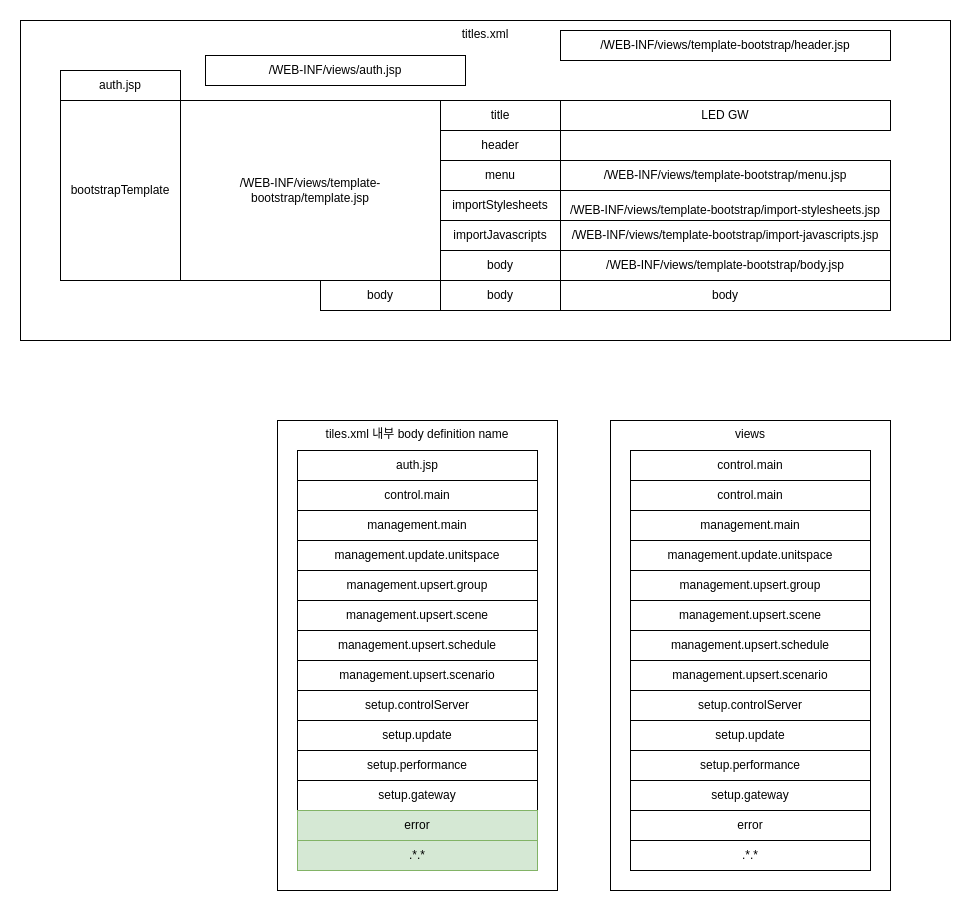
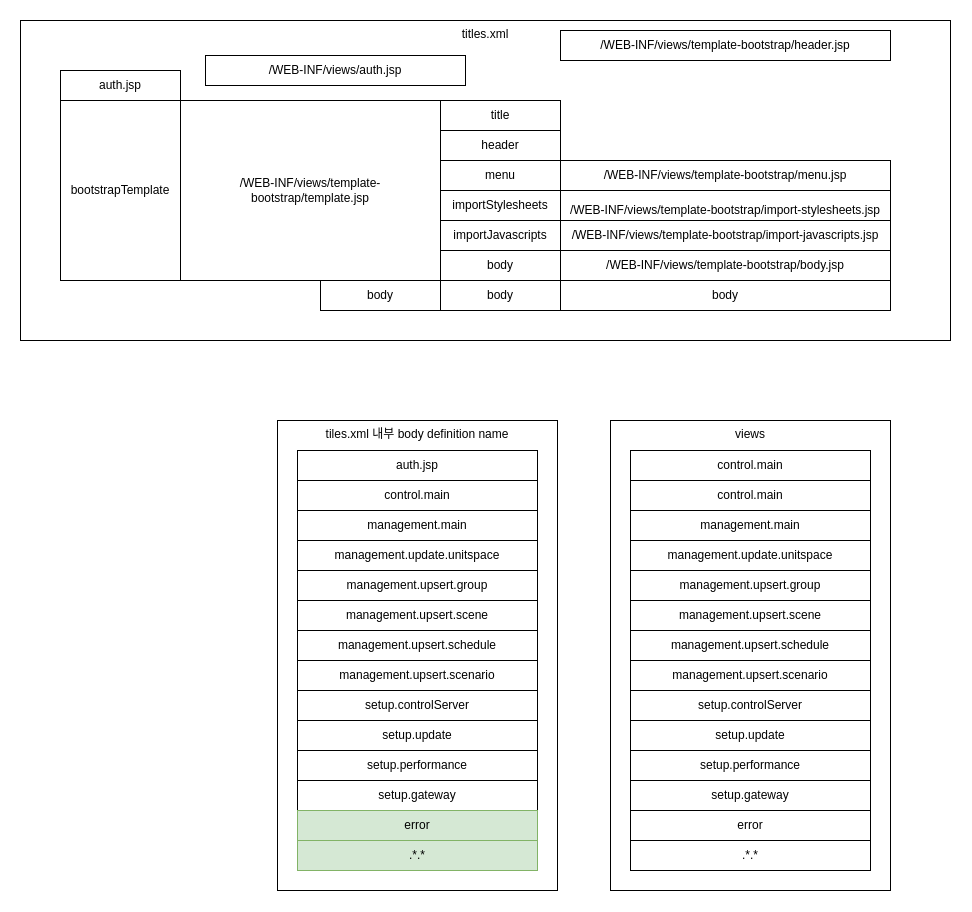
(726, 116) -> none
